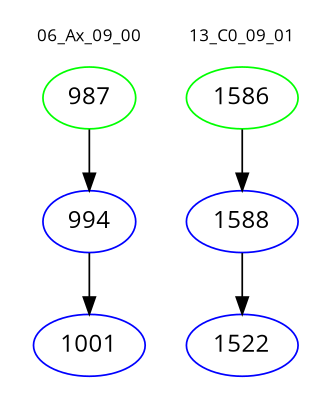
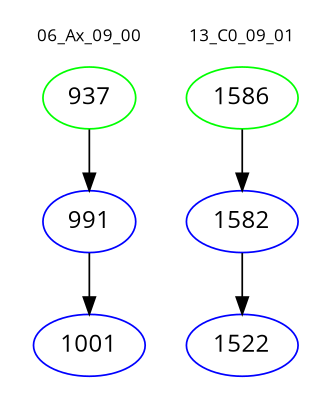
(89, 98) -> (89, 98)
(89, 222) -> (89, 222)
(242, 222) -> (242, 222)
